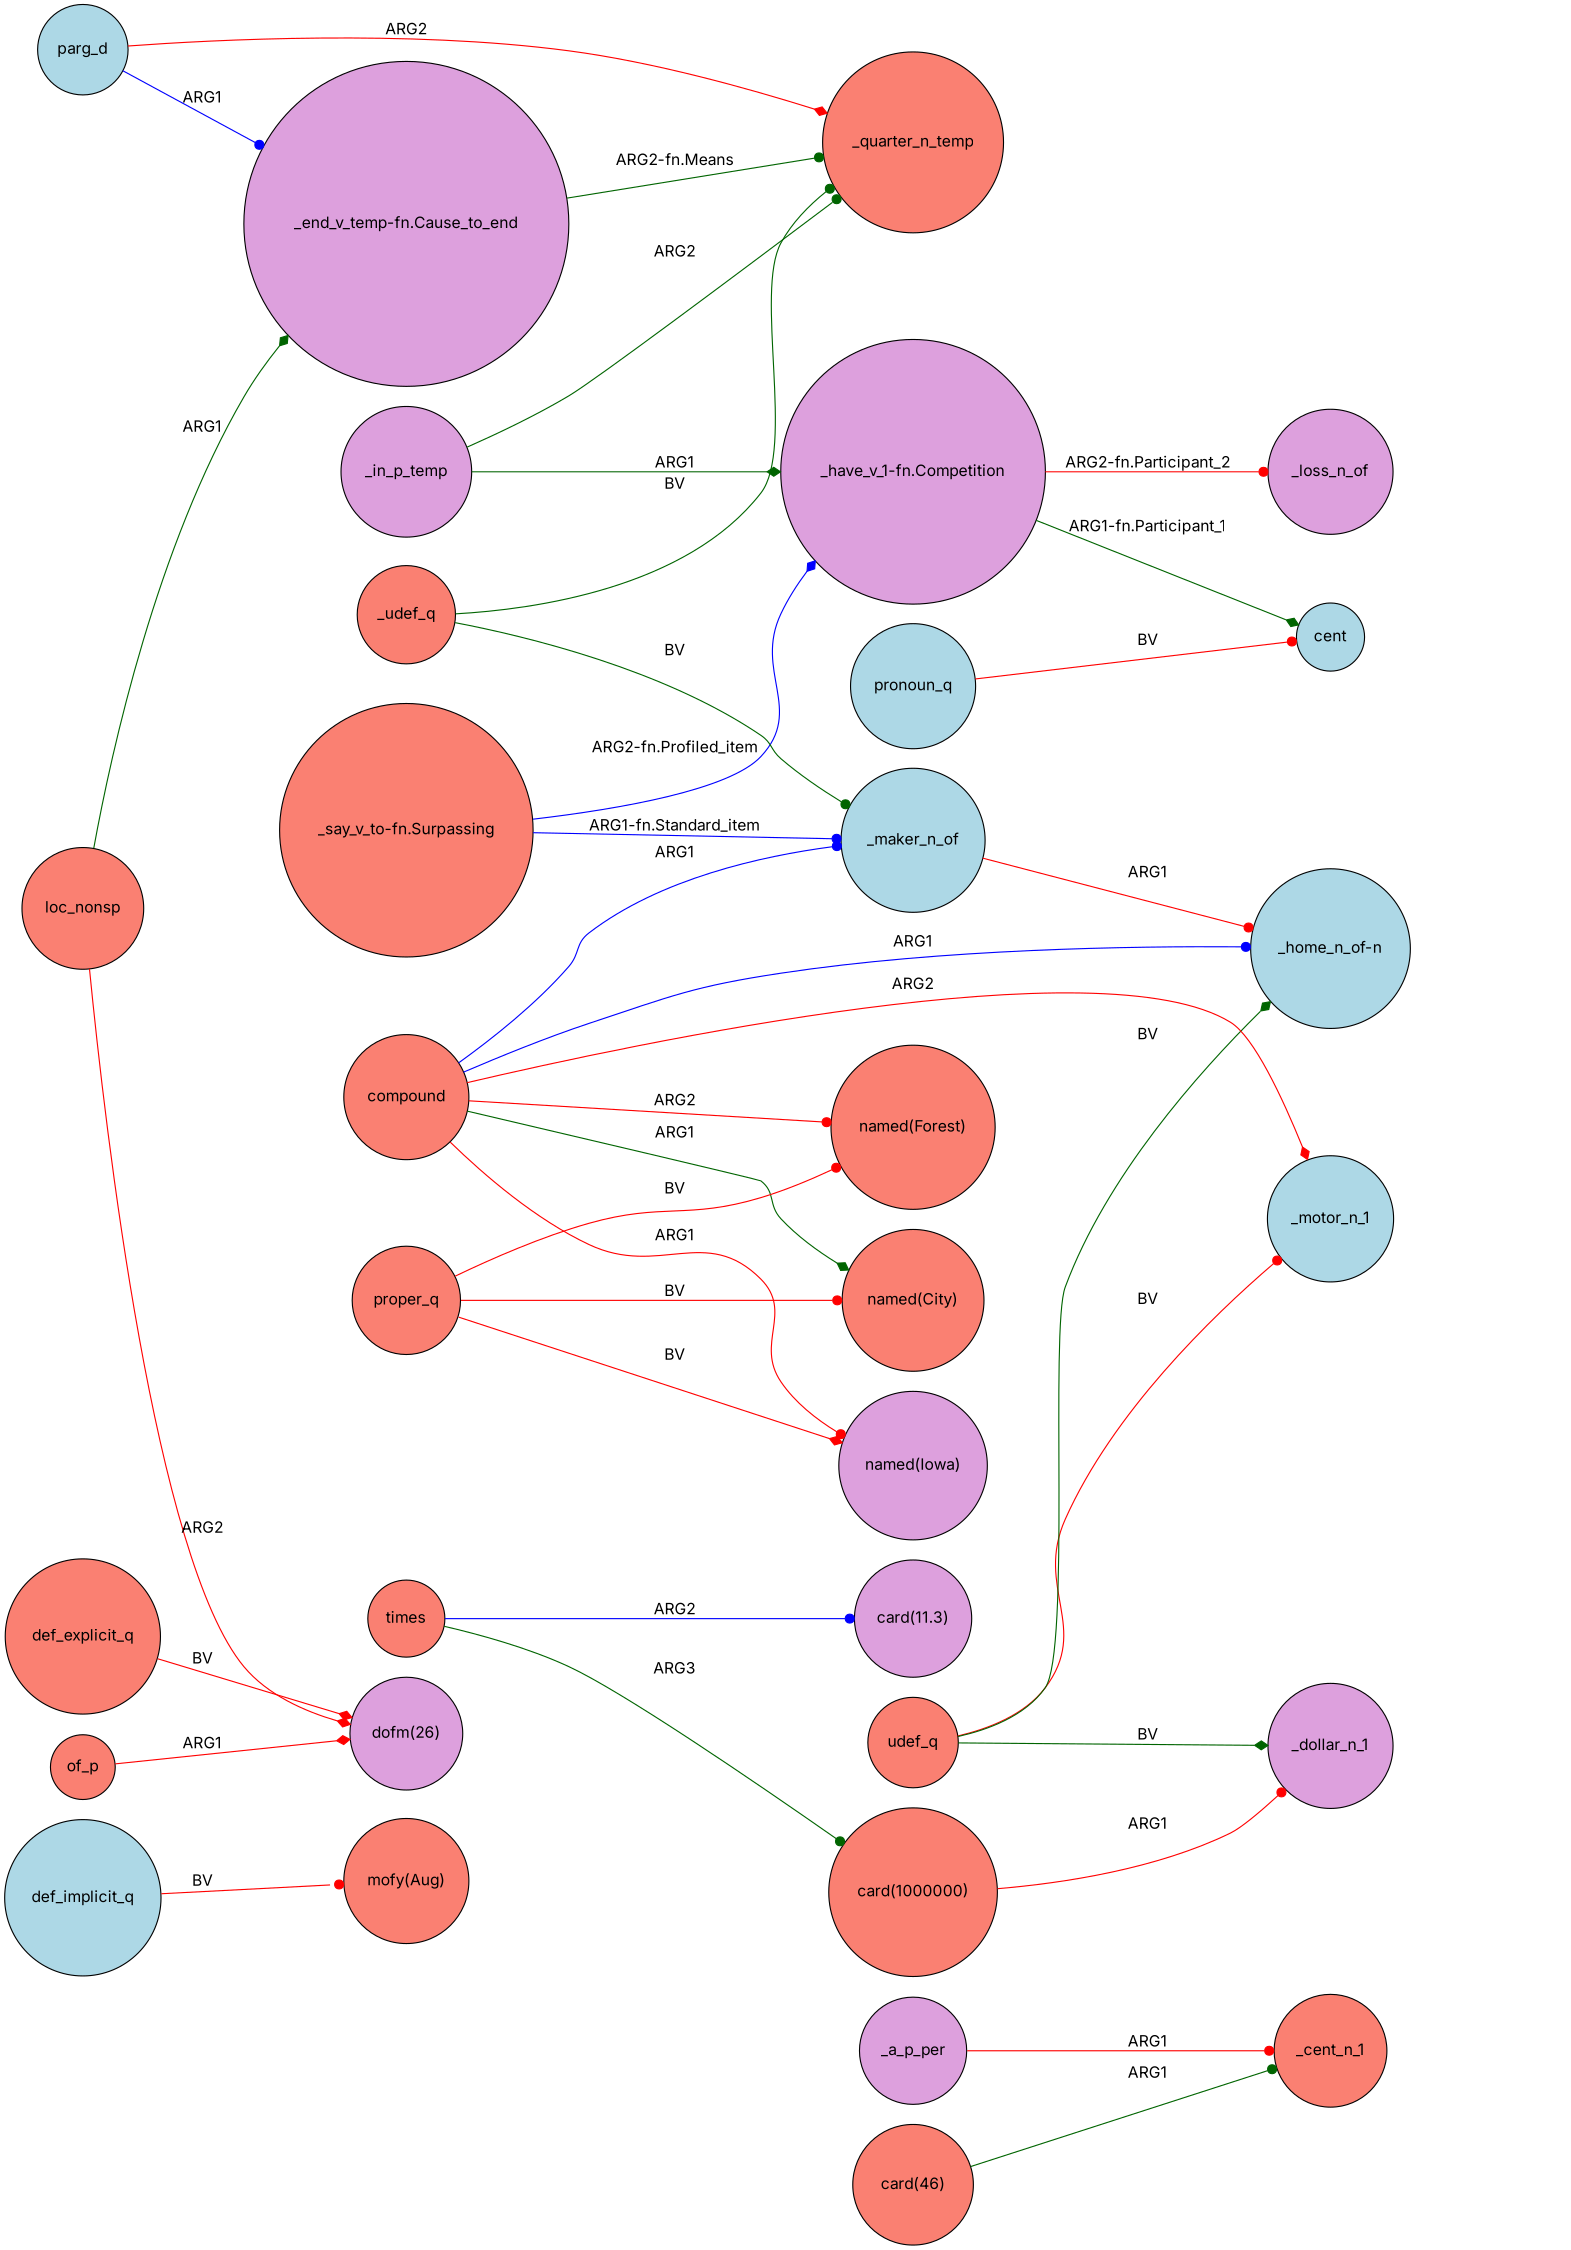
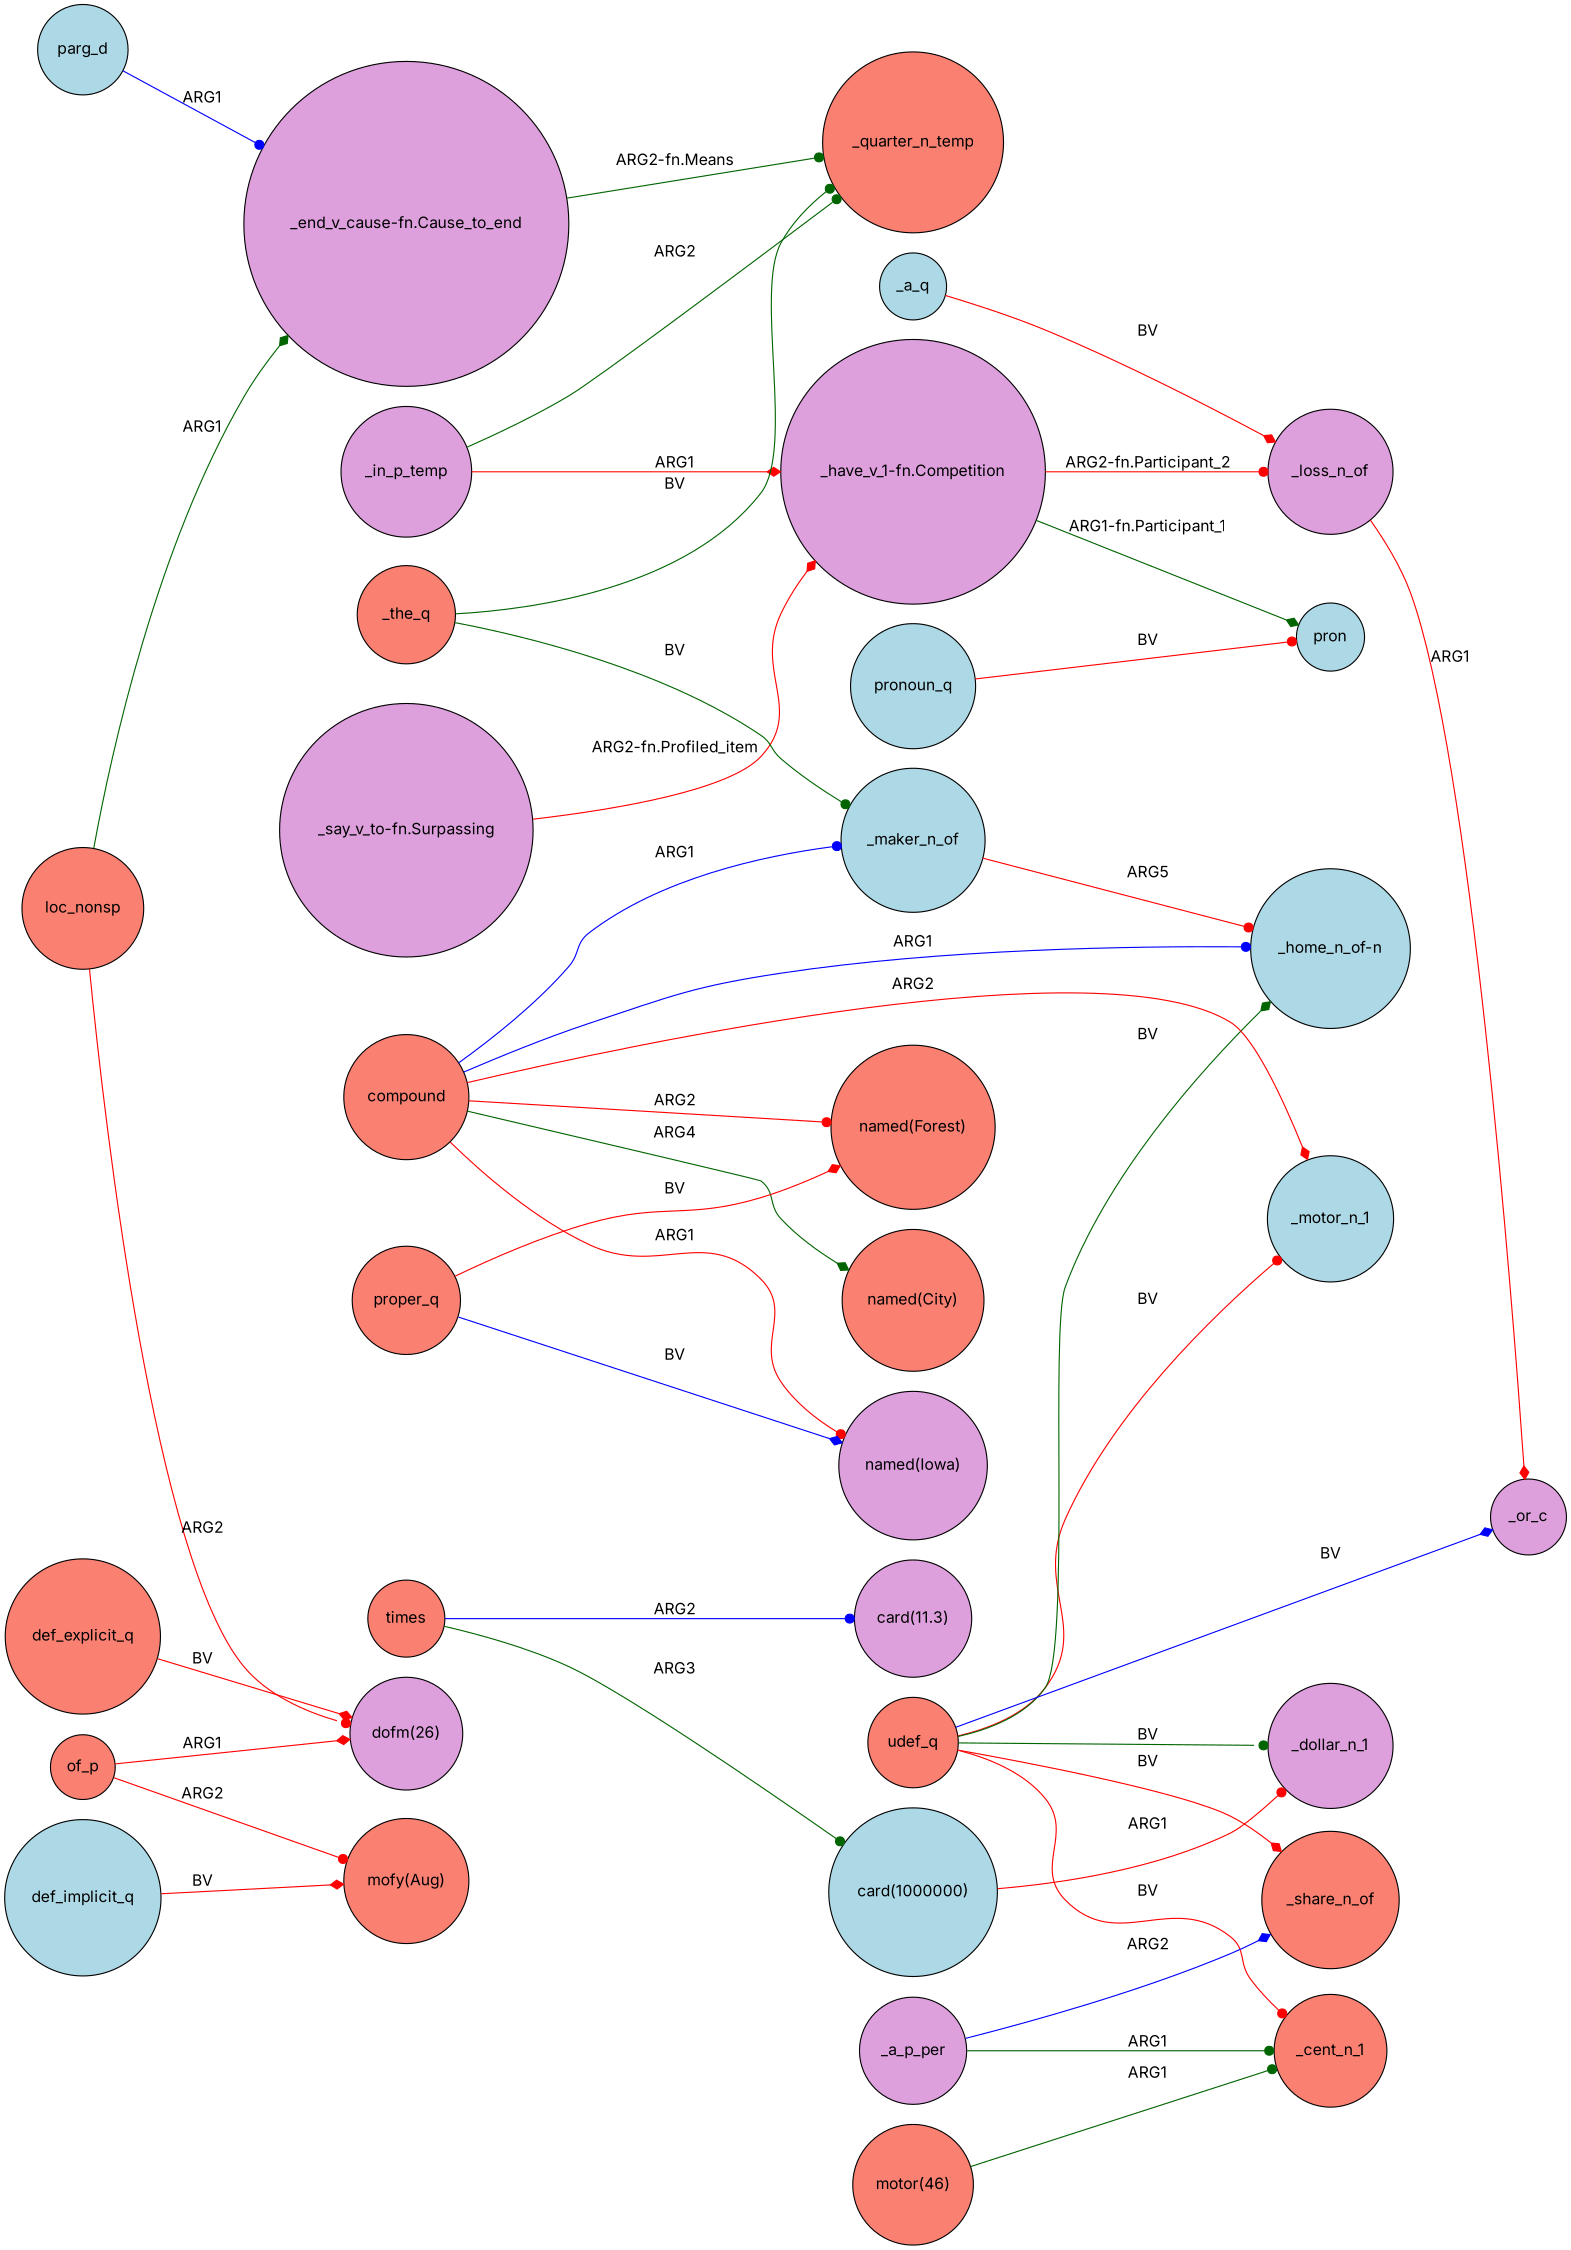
(475, 42) -> none
(406, 224) -> (406, 224)
none -> (913, 286)
(619, 472) -> (619, 472)
(406, 615) -> (406, 615)
(1331, 637) -> (1331, 637)
(745, 769) -> (745, 769)
(406, 830) -> (406, 830)
(683, 836) -> none
(1148, 873) -> (1148, 873)
(675, 1133) -> (675, 1133)
(641, 1213) -> (641, 1213)
(647, 1300) -> none
(644, 1378) -> (644, 1378)
(148, 1379) -> (148, 1379)
none -> (1528, 1517)
(1106, 1744) -> (1106, 1744)
none -> (226, 1818)
(246, 1889) -> (246, 1889)
(913, 1892) -> (913, 1892)
none -> (1331, 1900)
none -> (1088, 1916)
(1116, 2051) -> (1116, 2051)
(913, 2185) -> (913, 2185)
